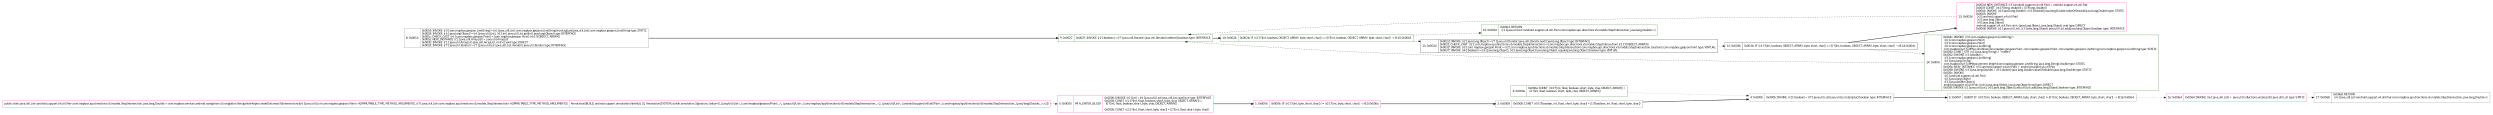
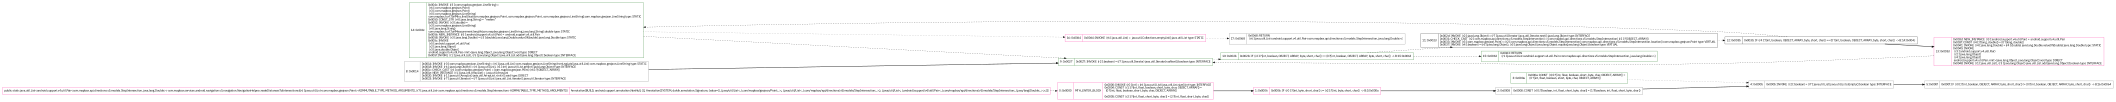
(1216, 38) -> (1216, 59)
(2150, 98) -> (853, 34)
